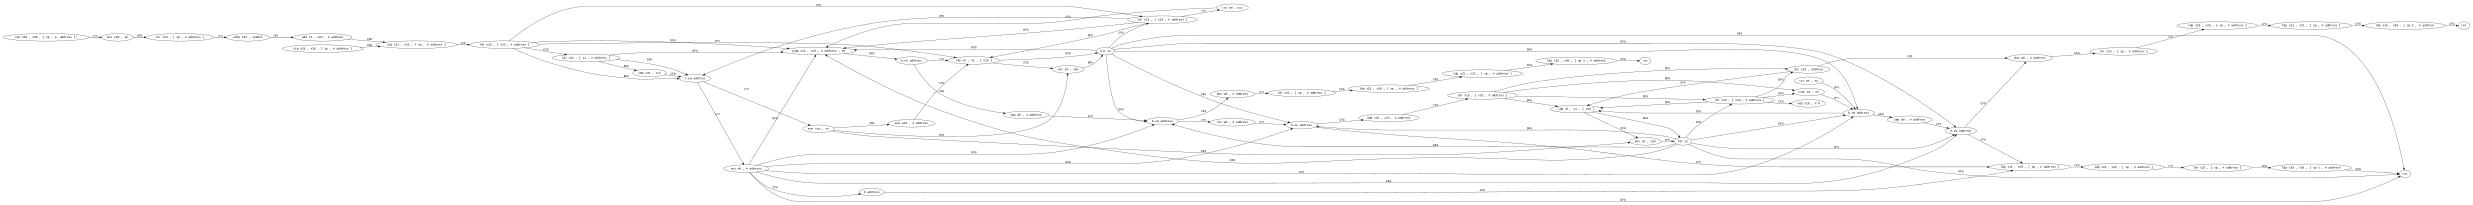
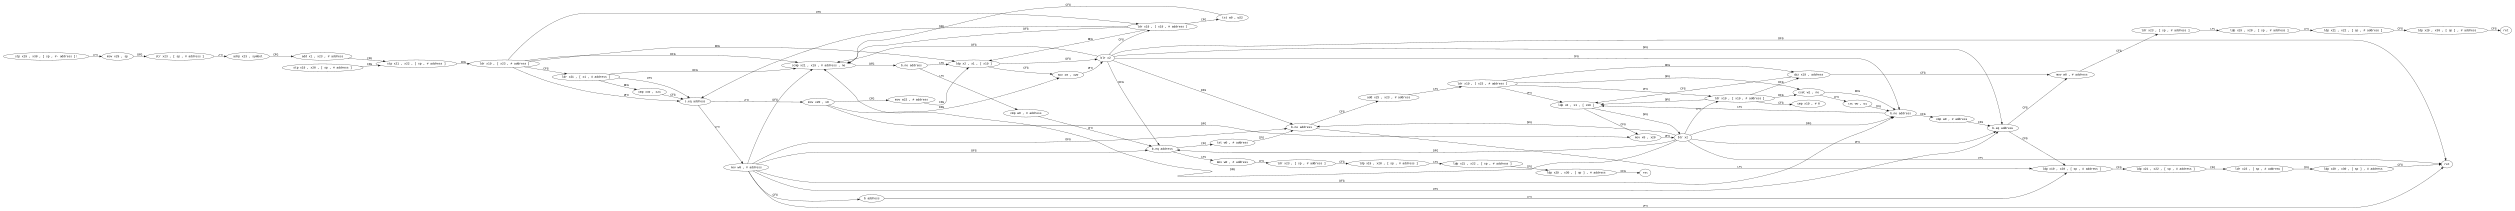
none -> (1832, 98)
